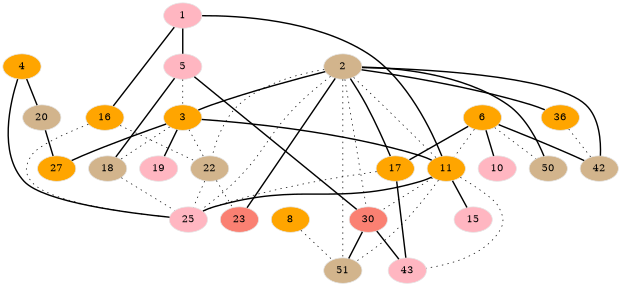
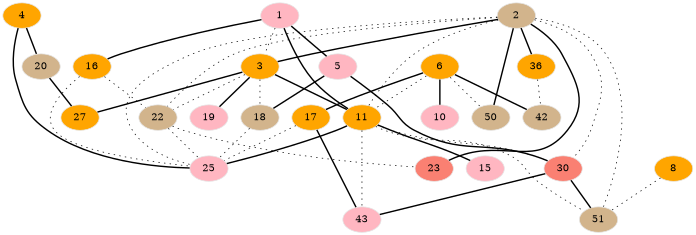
(503, 78) -> none
(183, 92) -> (270, 41)
(372, 116) -> none
